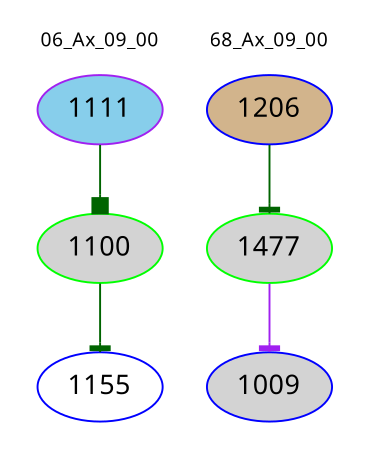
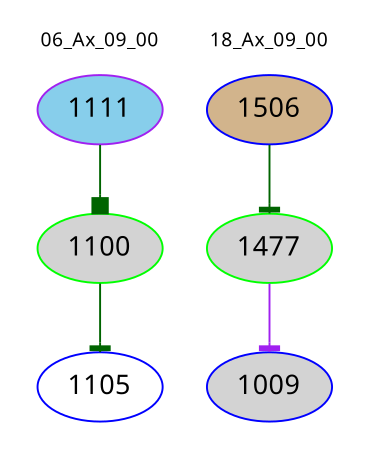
(270, 41) -> (270, 41)
(270, 110) -> (270, 110)
(100, 387) -> (100, 387)
